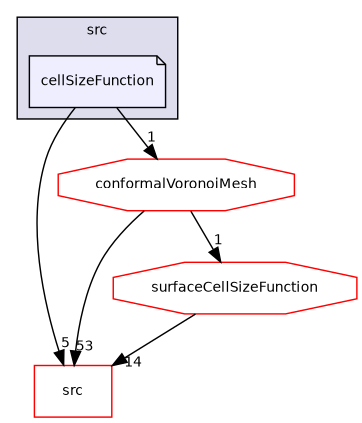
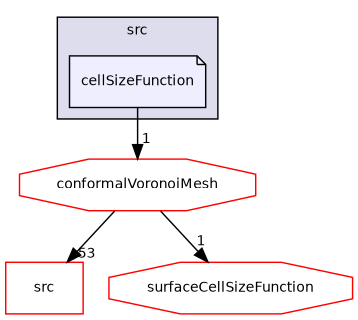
(37, 226) -> none
(160, 336) -> none
